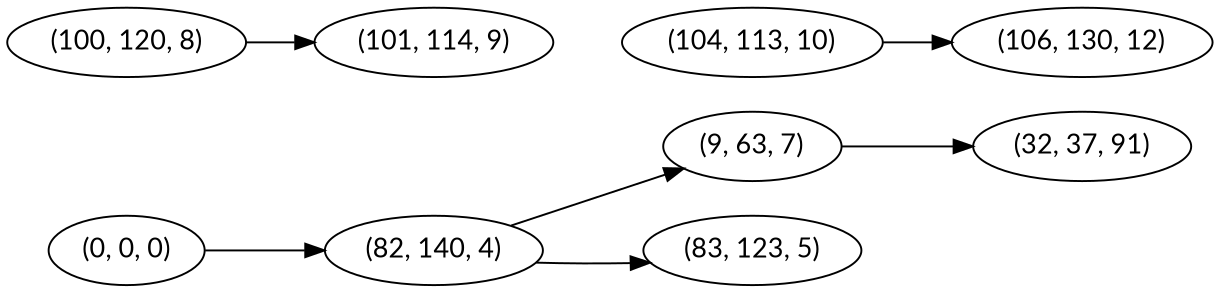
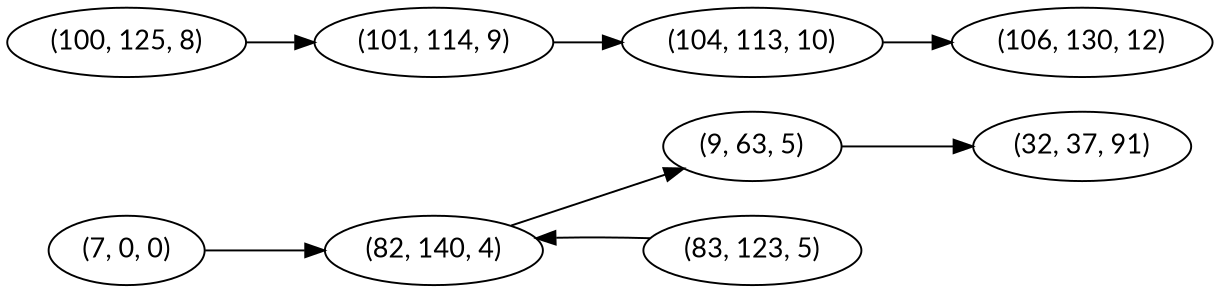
(127, 42) -> (127, 42)
none -> (578, 42)
(752, 146) -> (752, 146)
(127, 250) -> (127, 250)
(583, 263) -> (603, 237)
